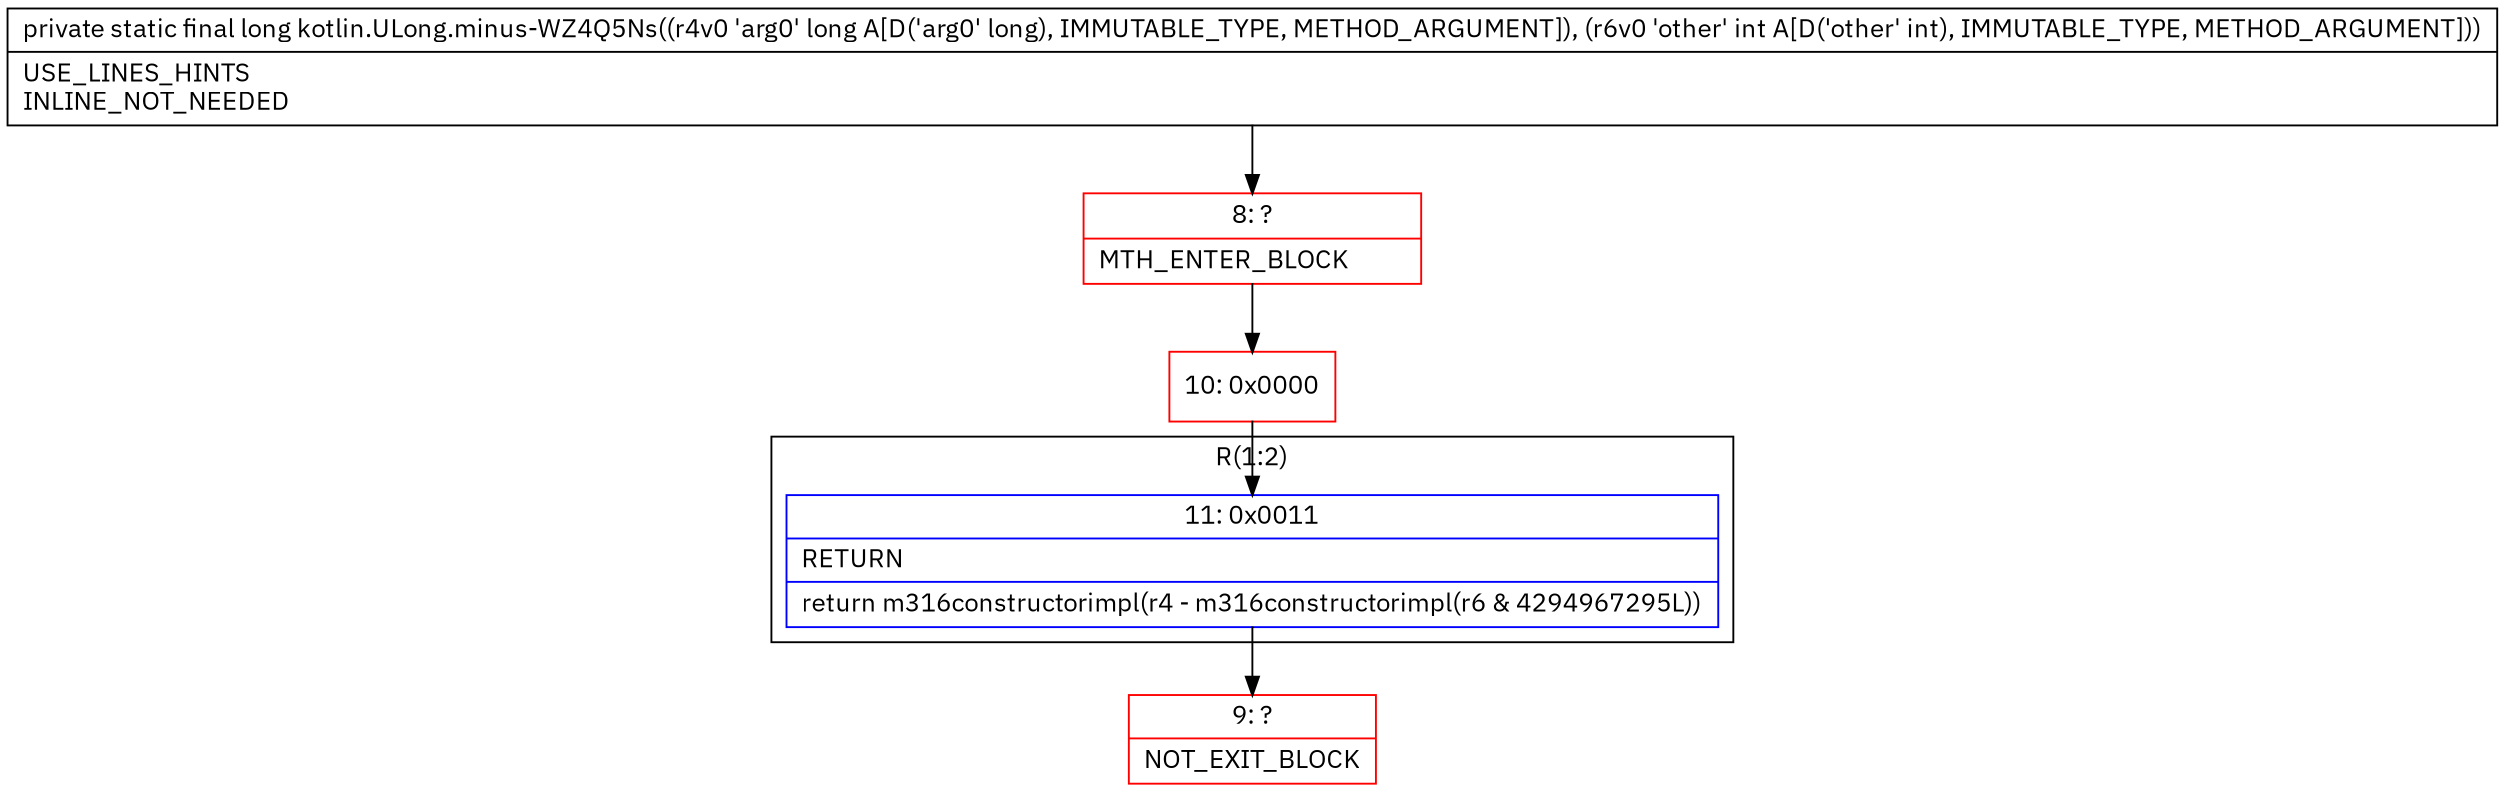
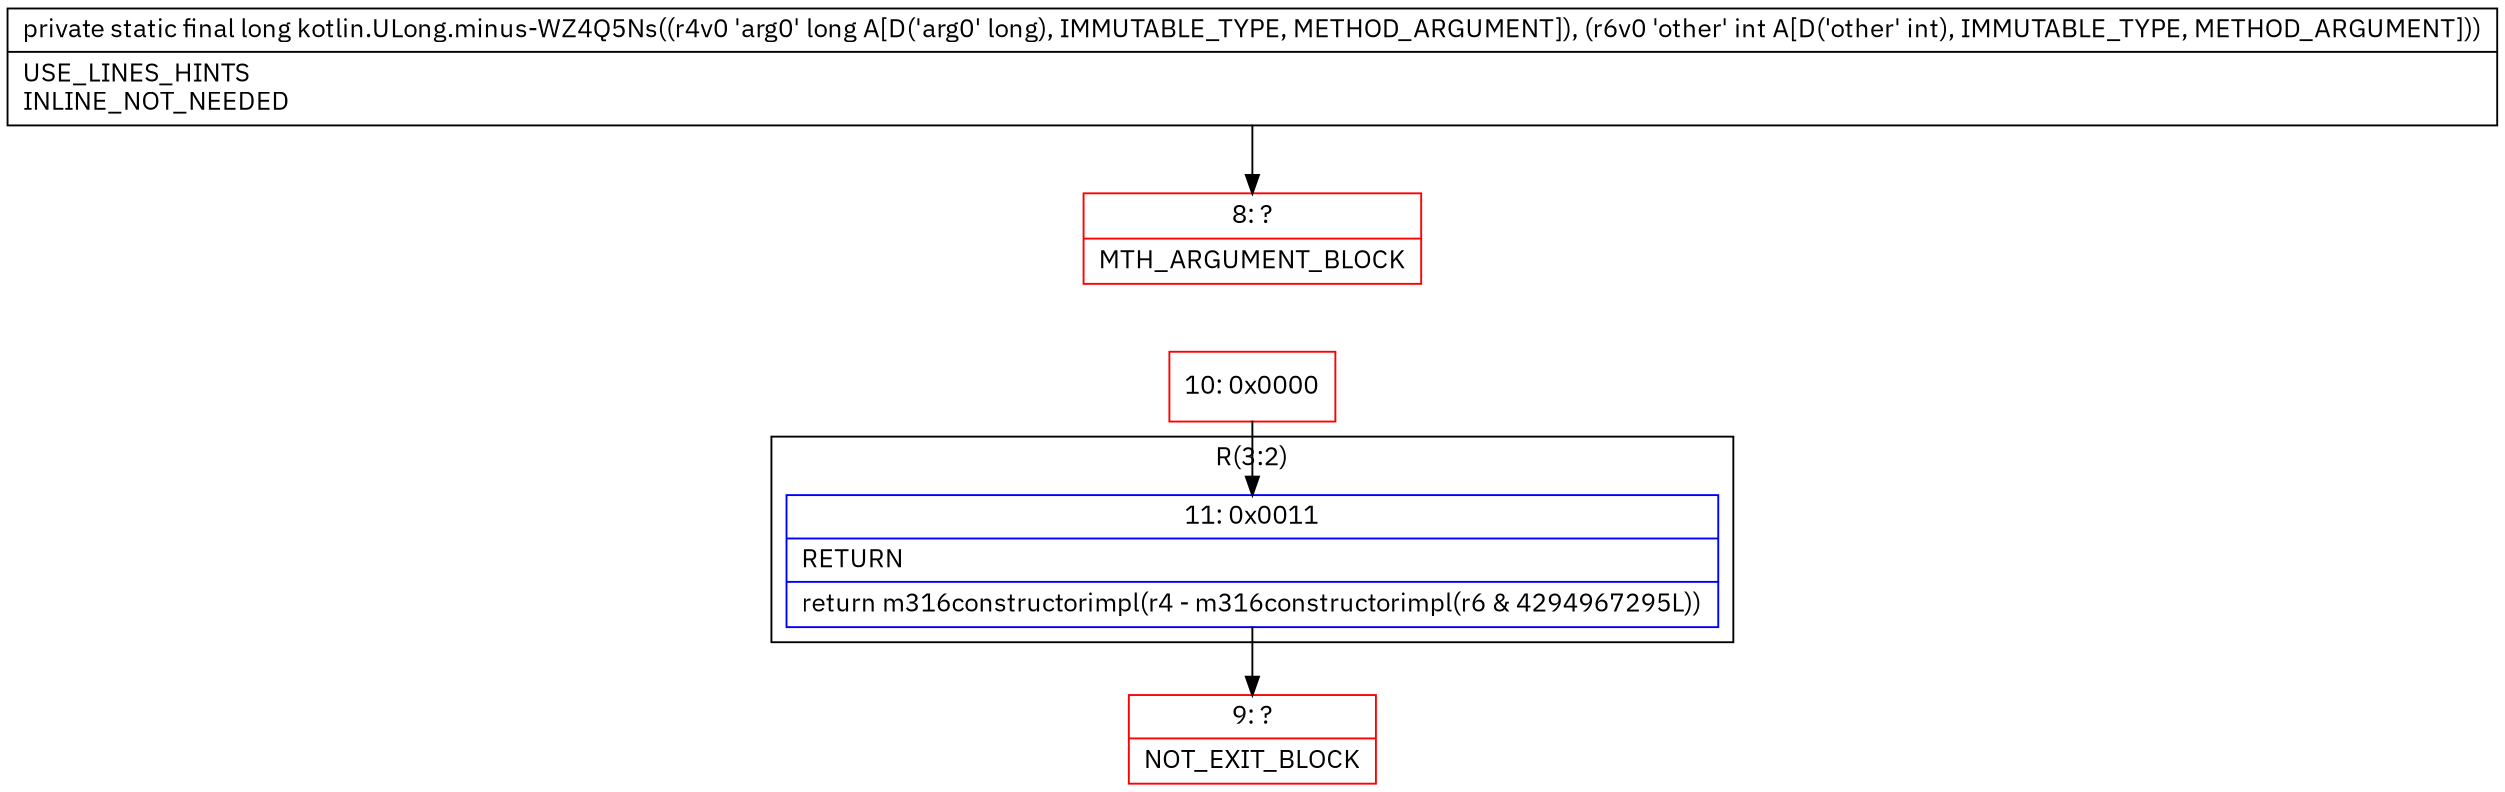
(1224, 260) -> (1252, 260)
(1252, 308) -> none
(1252, 458) -> (1252, 458)
